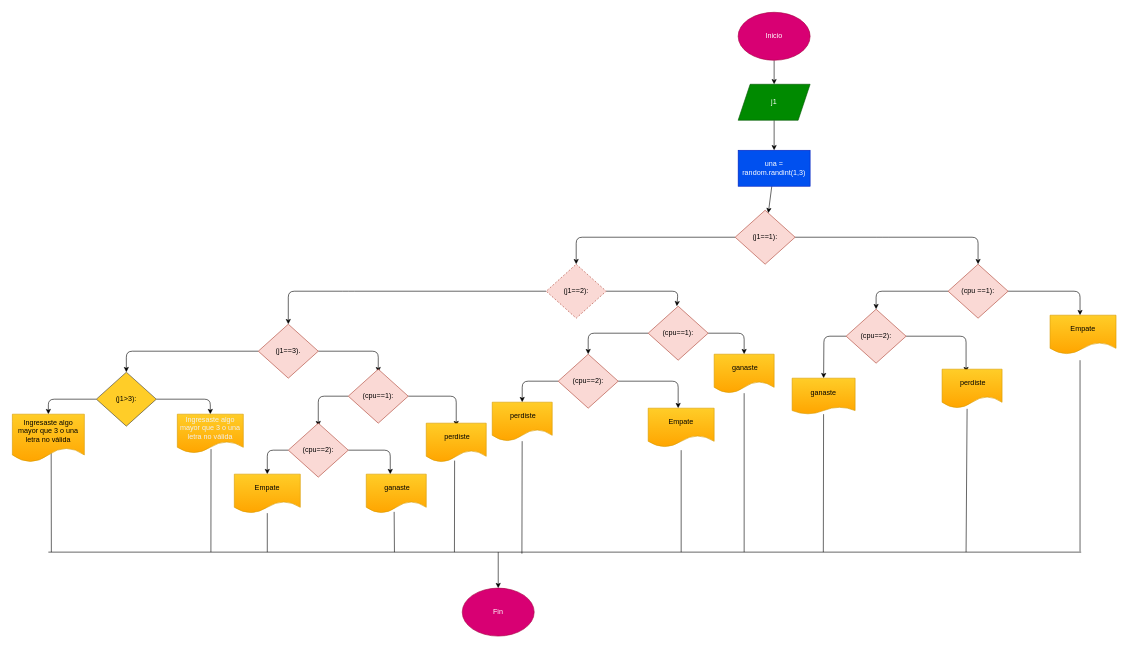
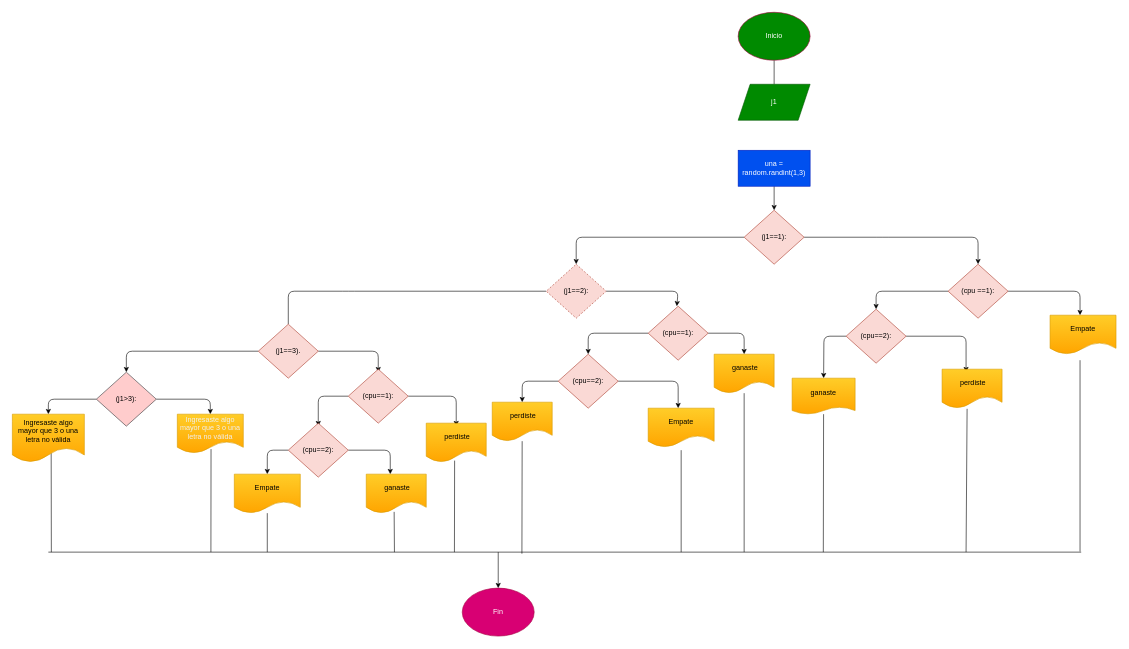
(774, 36) -> (774, 36)
(774, 78) -> (774, 80)
(774, 144) -> none
(765, 237) -> (774, 237)
(288, 318) -> (288, 320)
(126, 399) -> (126, 399)
